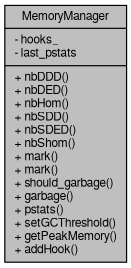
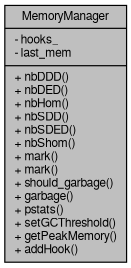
(46, 53) -> (43, 53)
